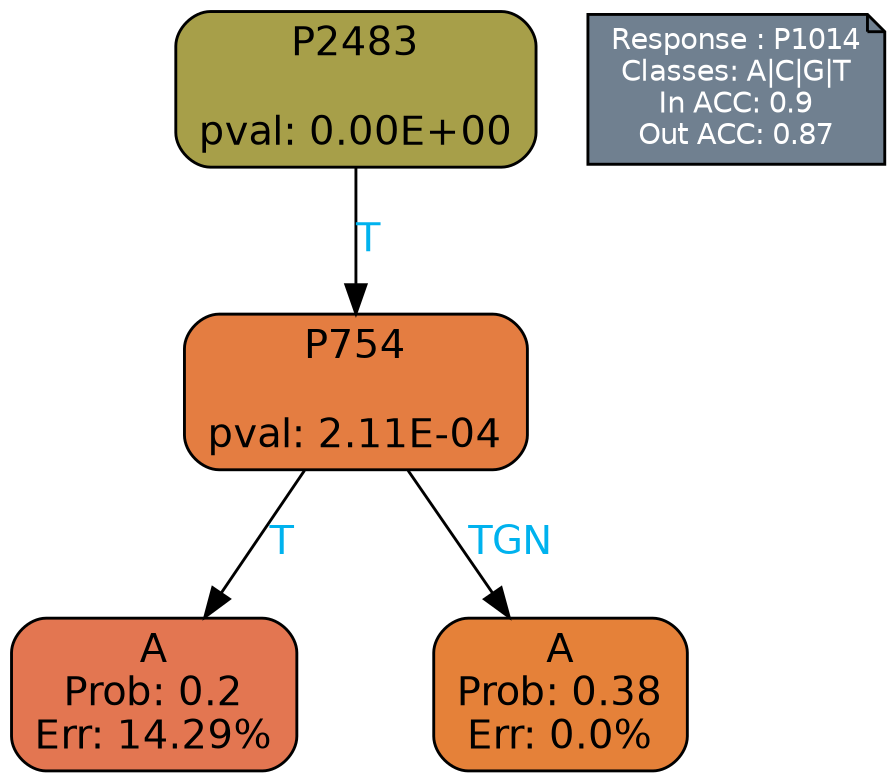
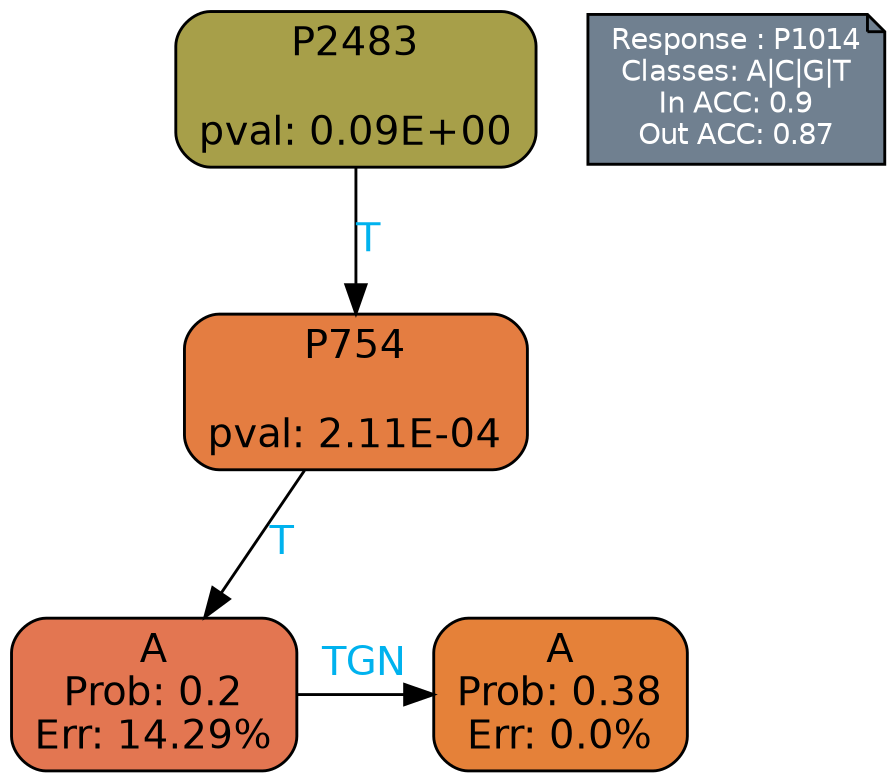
(356, 89) -> (356, 89)
(450, 532) -> (351, 695)
